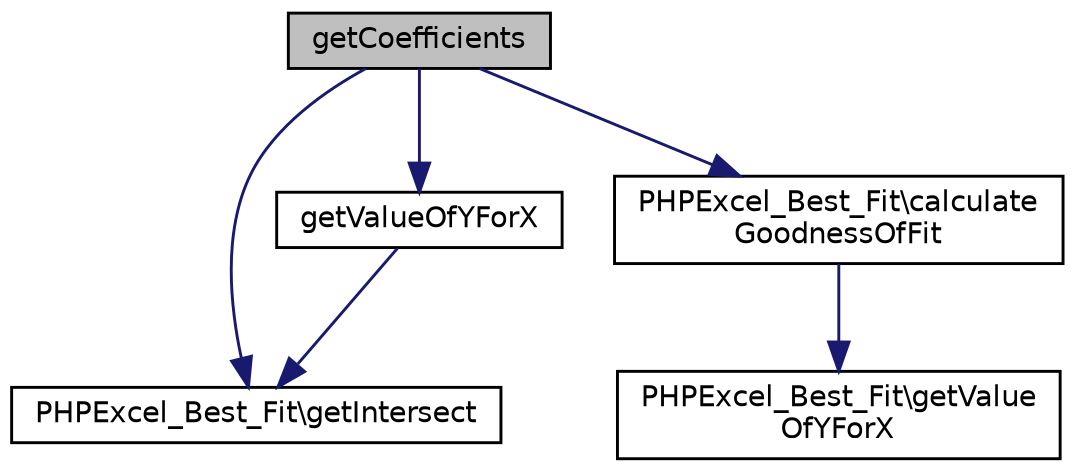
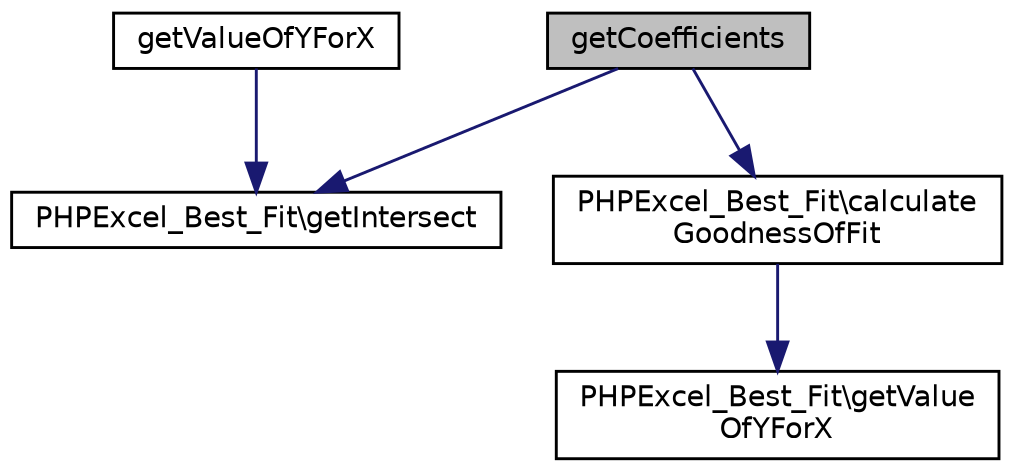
(419, 116) -> none
